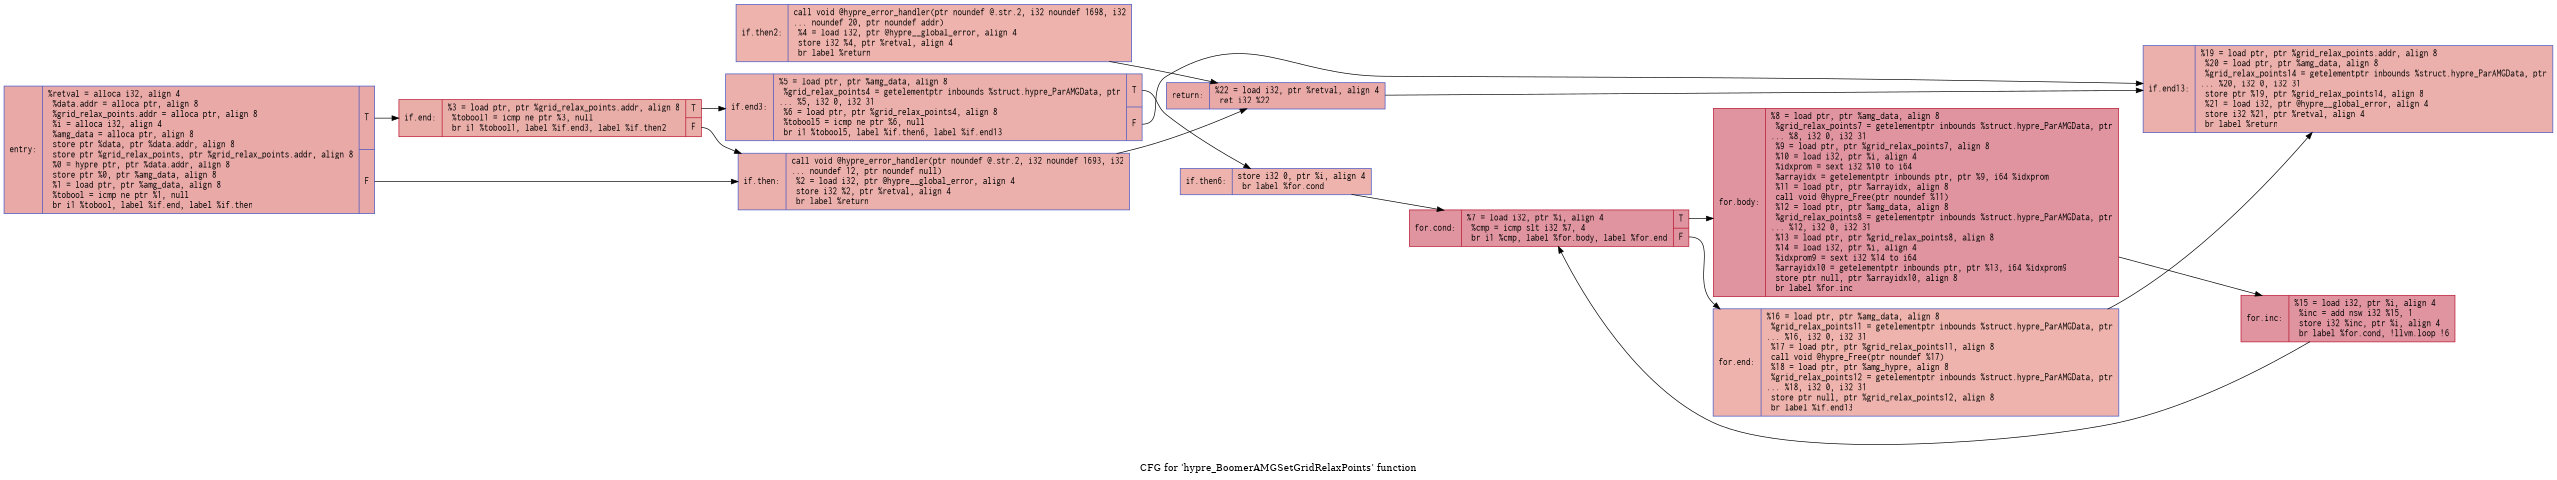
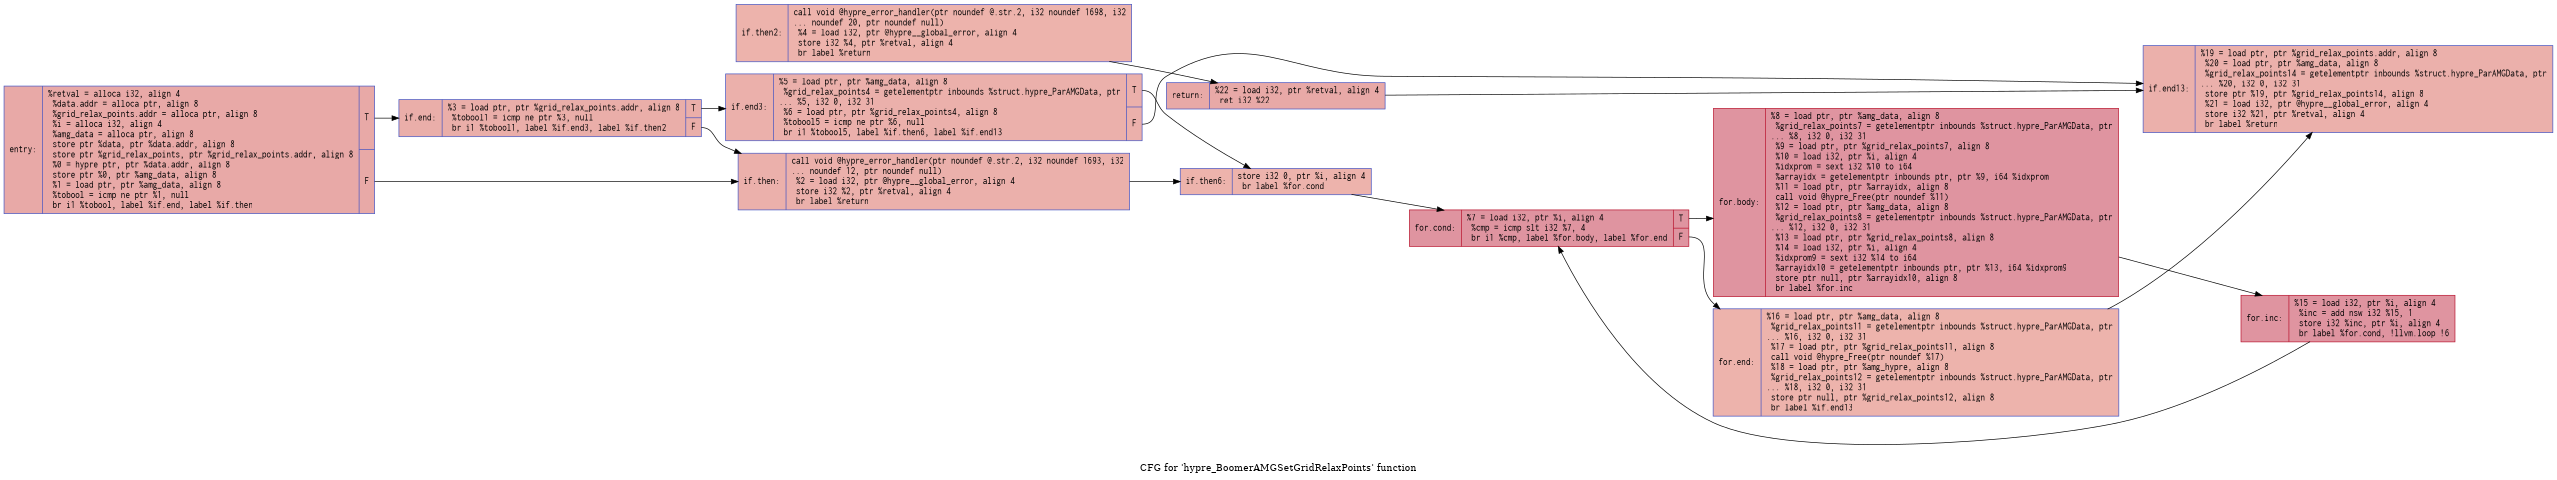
(869, 23) -> (869, 23)
(550, 118) -> (550, 118)
(1179, 135) -> (1152, 182)
